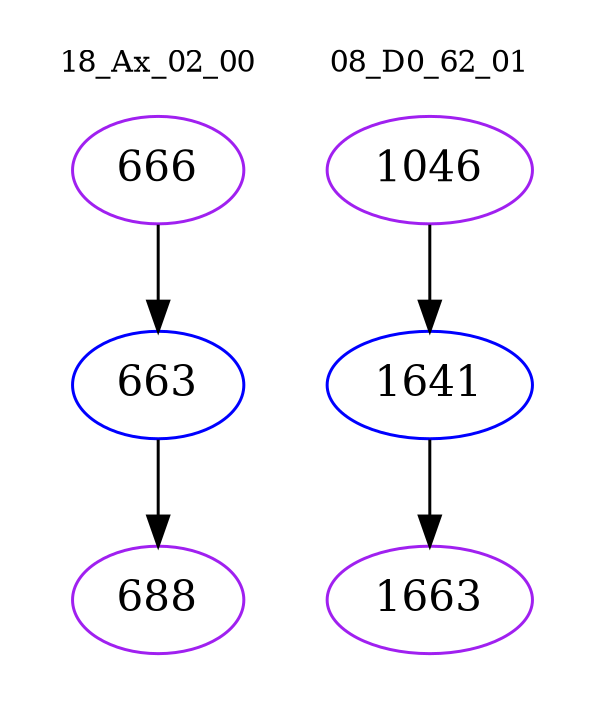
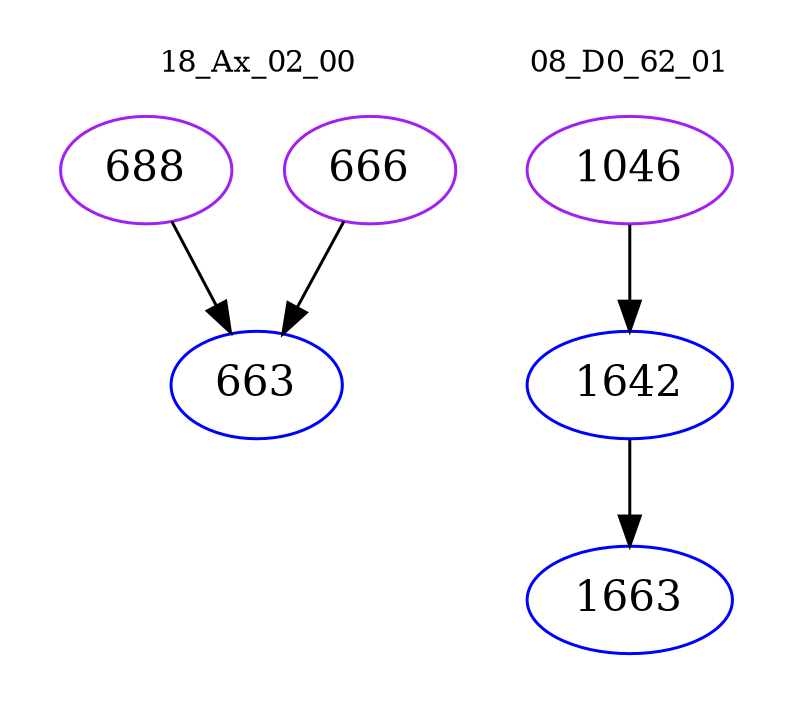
(430, 385) -> (630, 385)
(158, 478) -> (194, 264)
(430, 600) -> (630, 600)
